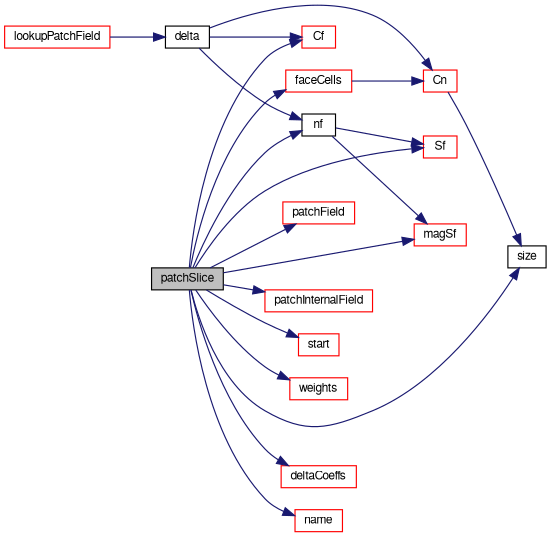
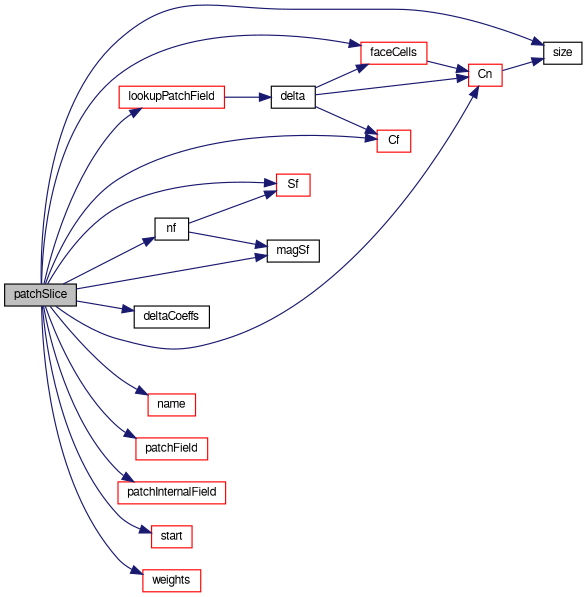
(237, 83) -> (336, 78)
none -> (75, 192)
(440, 235) -> (293, 251)
none -> (302, 299)
(319, 477) -> (172, 317)
